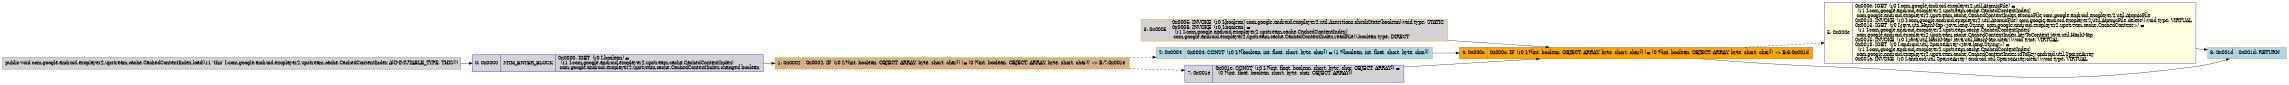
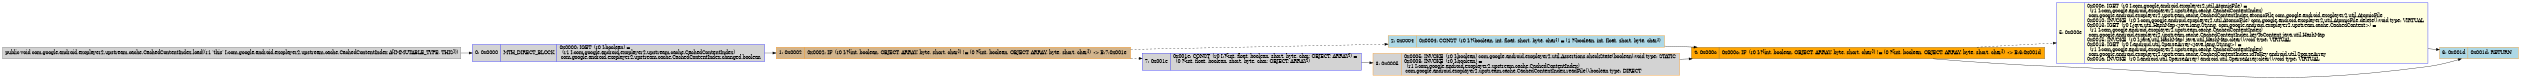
(528, 63) -> (529, 53)
(1470, 63) -> (1366, 63)
